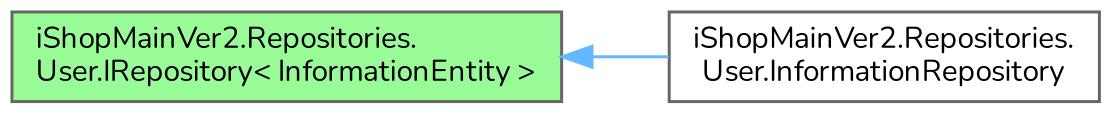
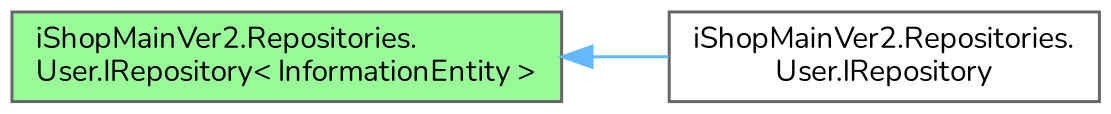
(884, 57) -> (884, 57)
